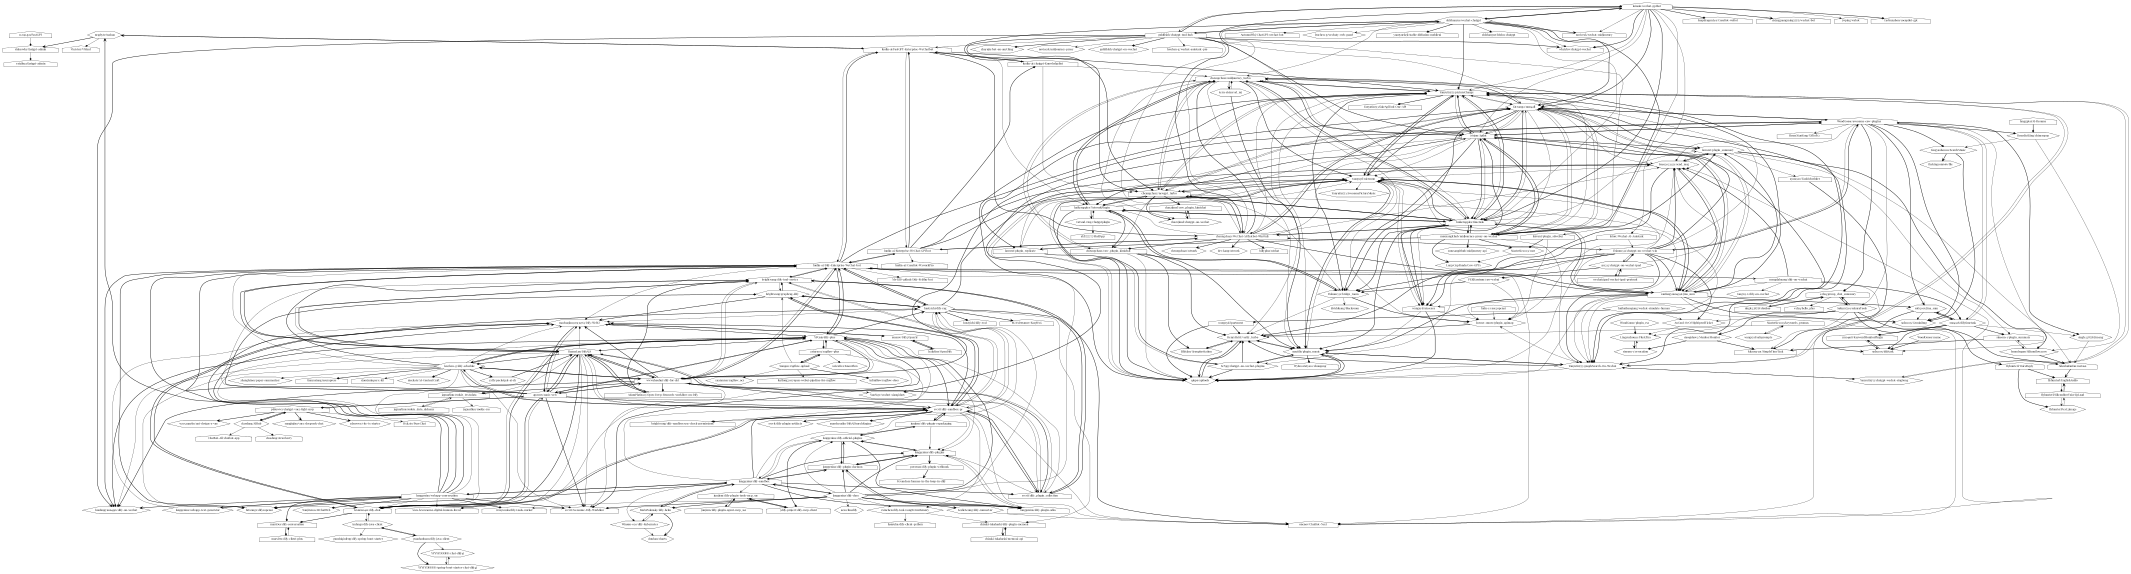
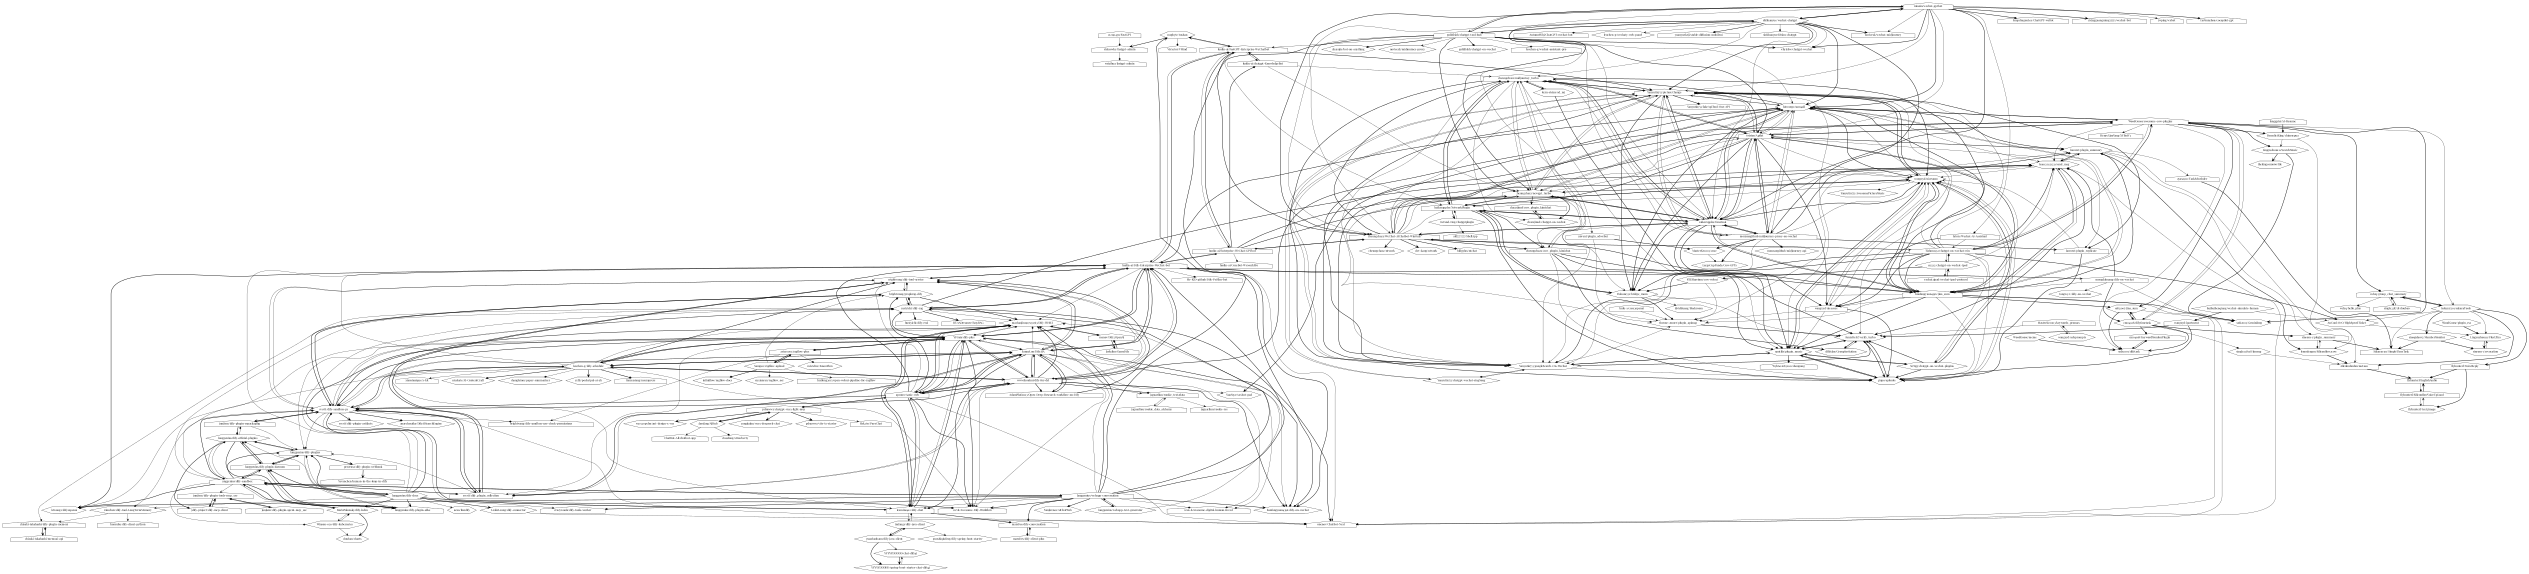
(1718, 21) -> (2033, 21)
(2029, 193) -> none
(542, 366) -> (810, 359)
(888, 395) -> (1239, 395)
(446, 560) -> (899, 560)
